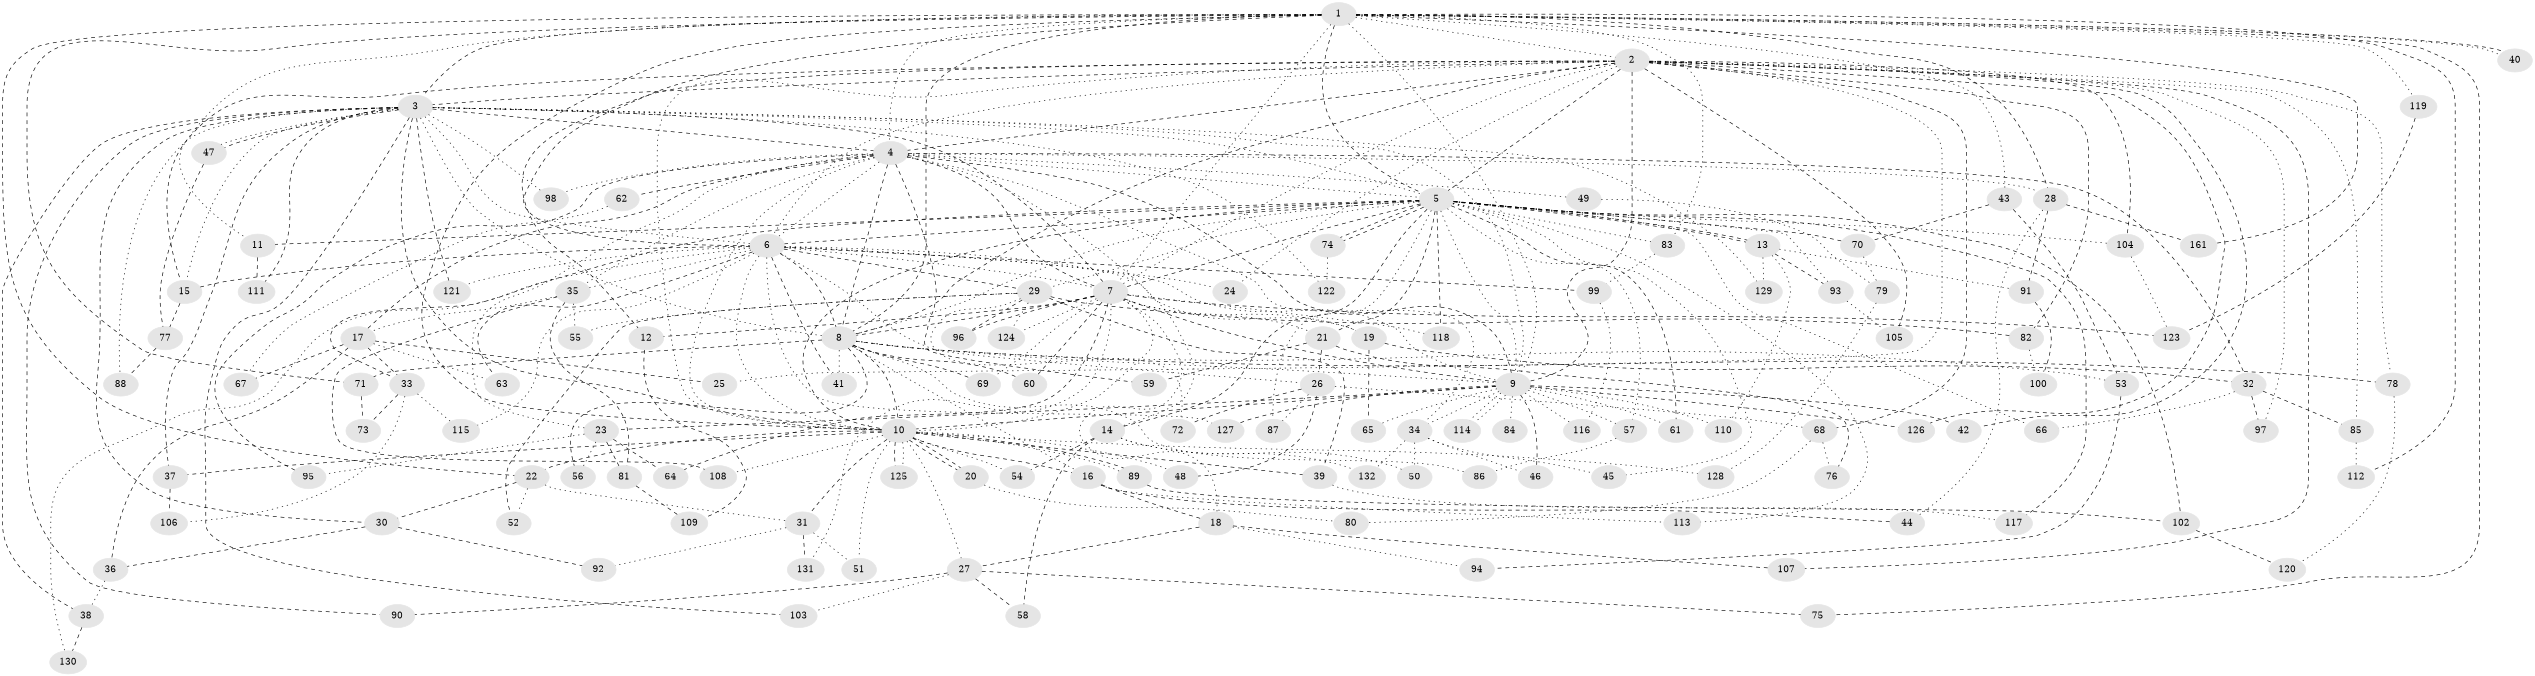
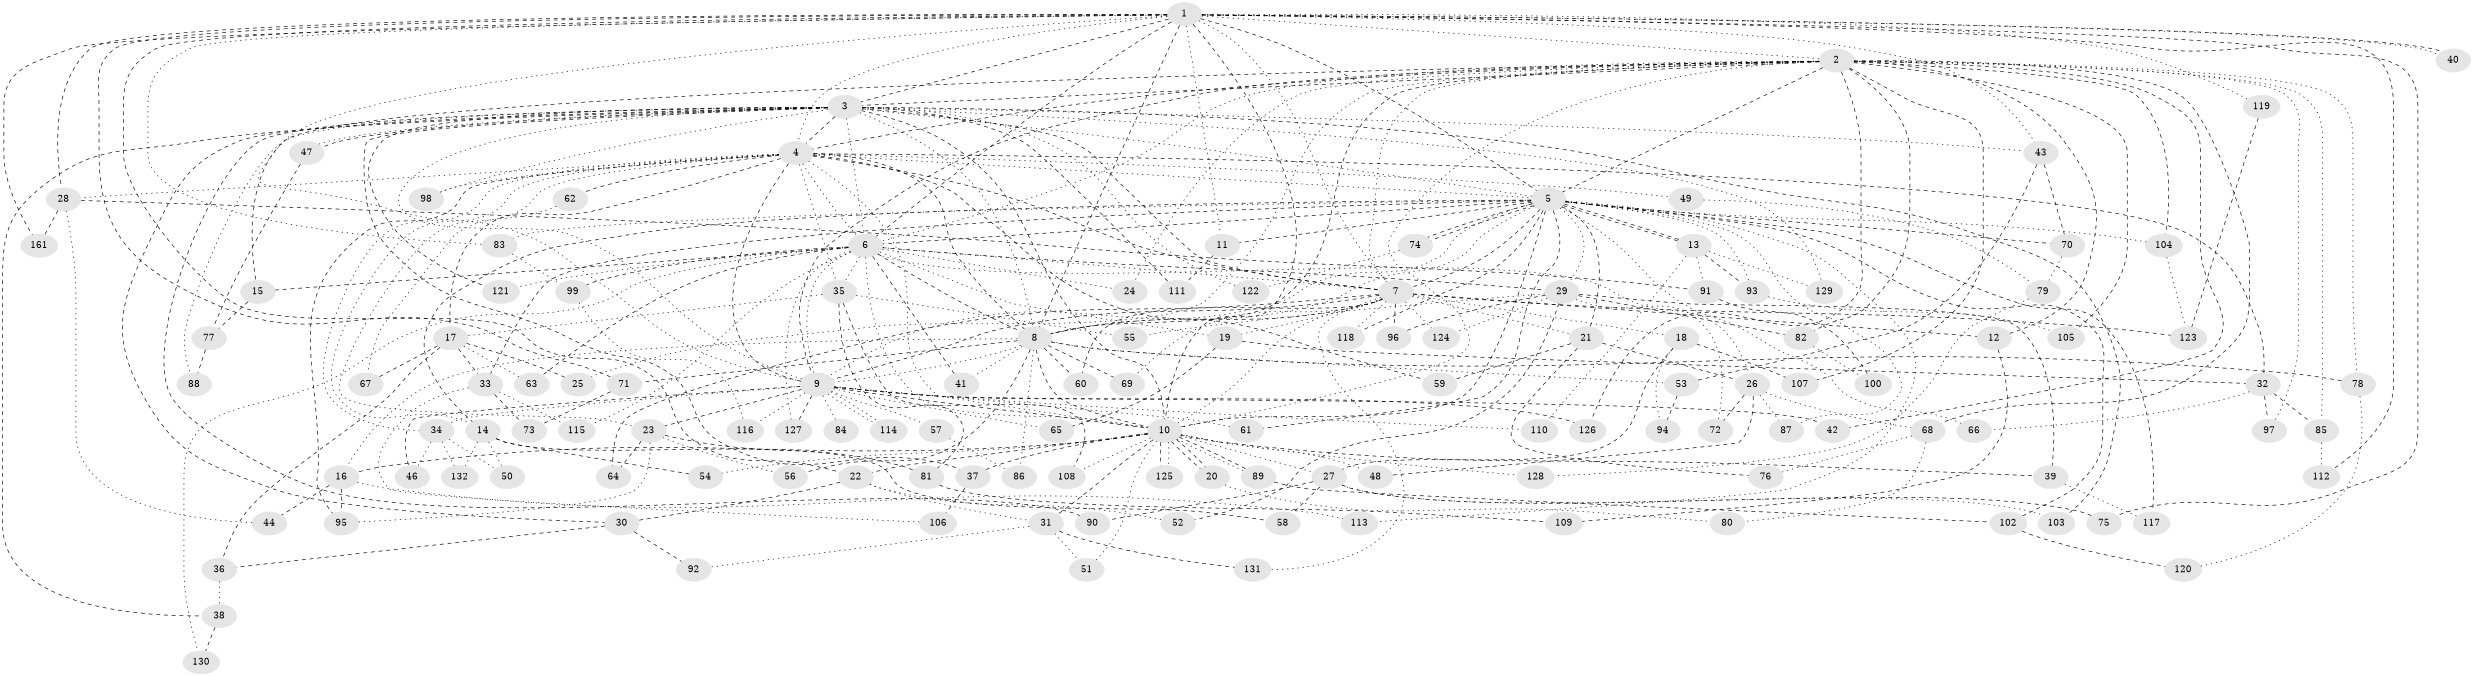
(254, 147) -> (1443, 123)
(1607, 271) -> none
(1609, 477) -> none
(1150, 503) -> (341, 499)
